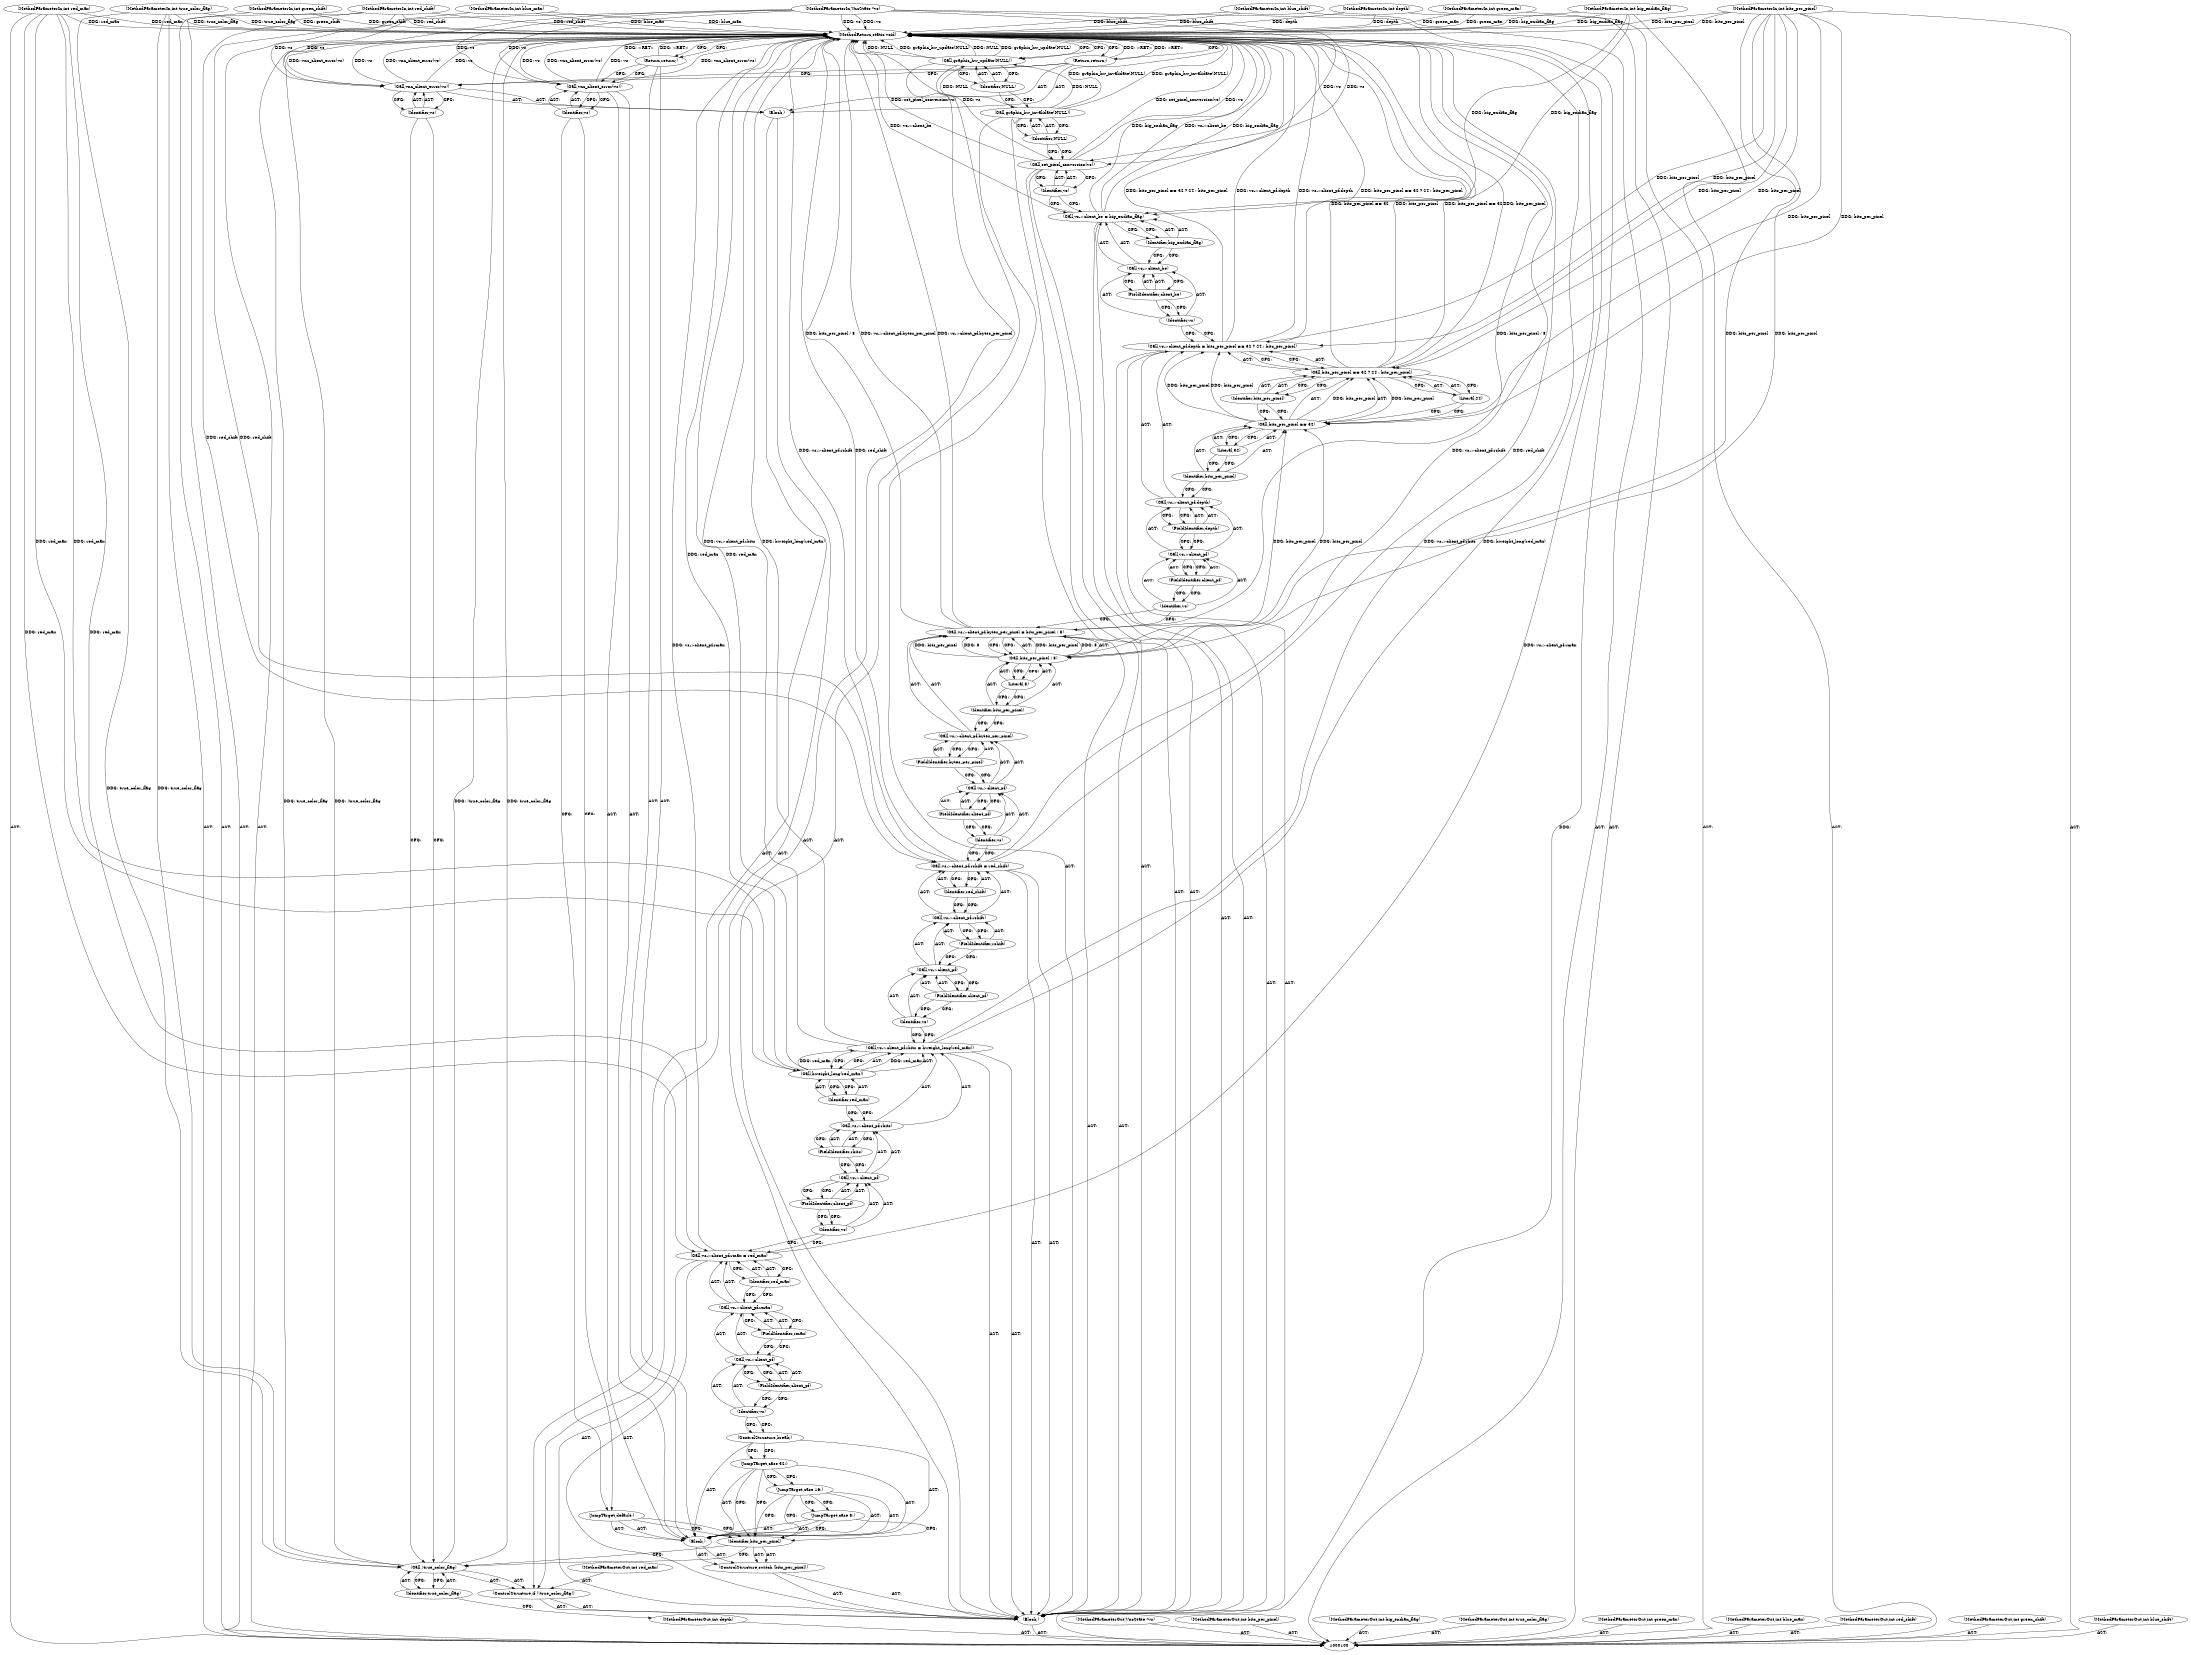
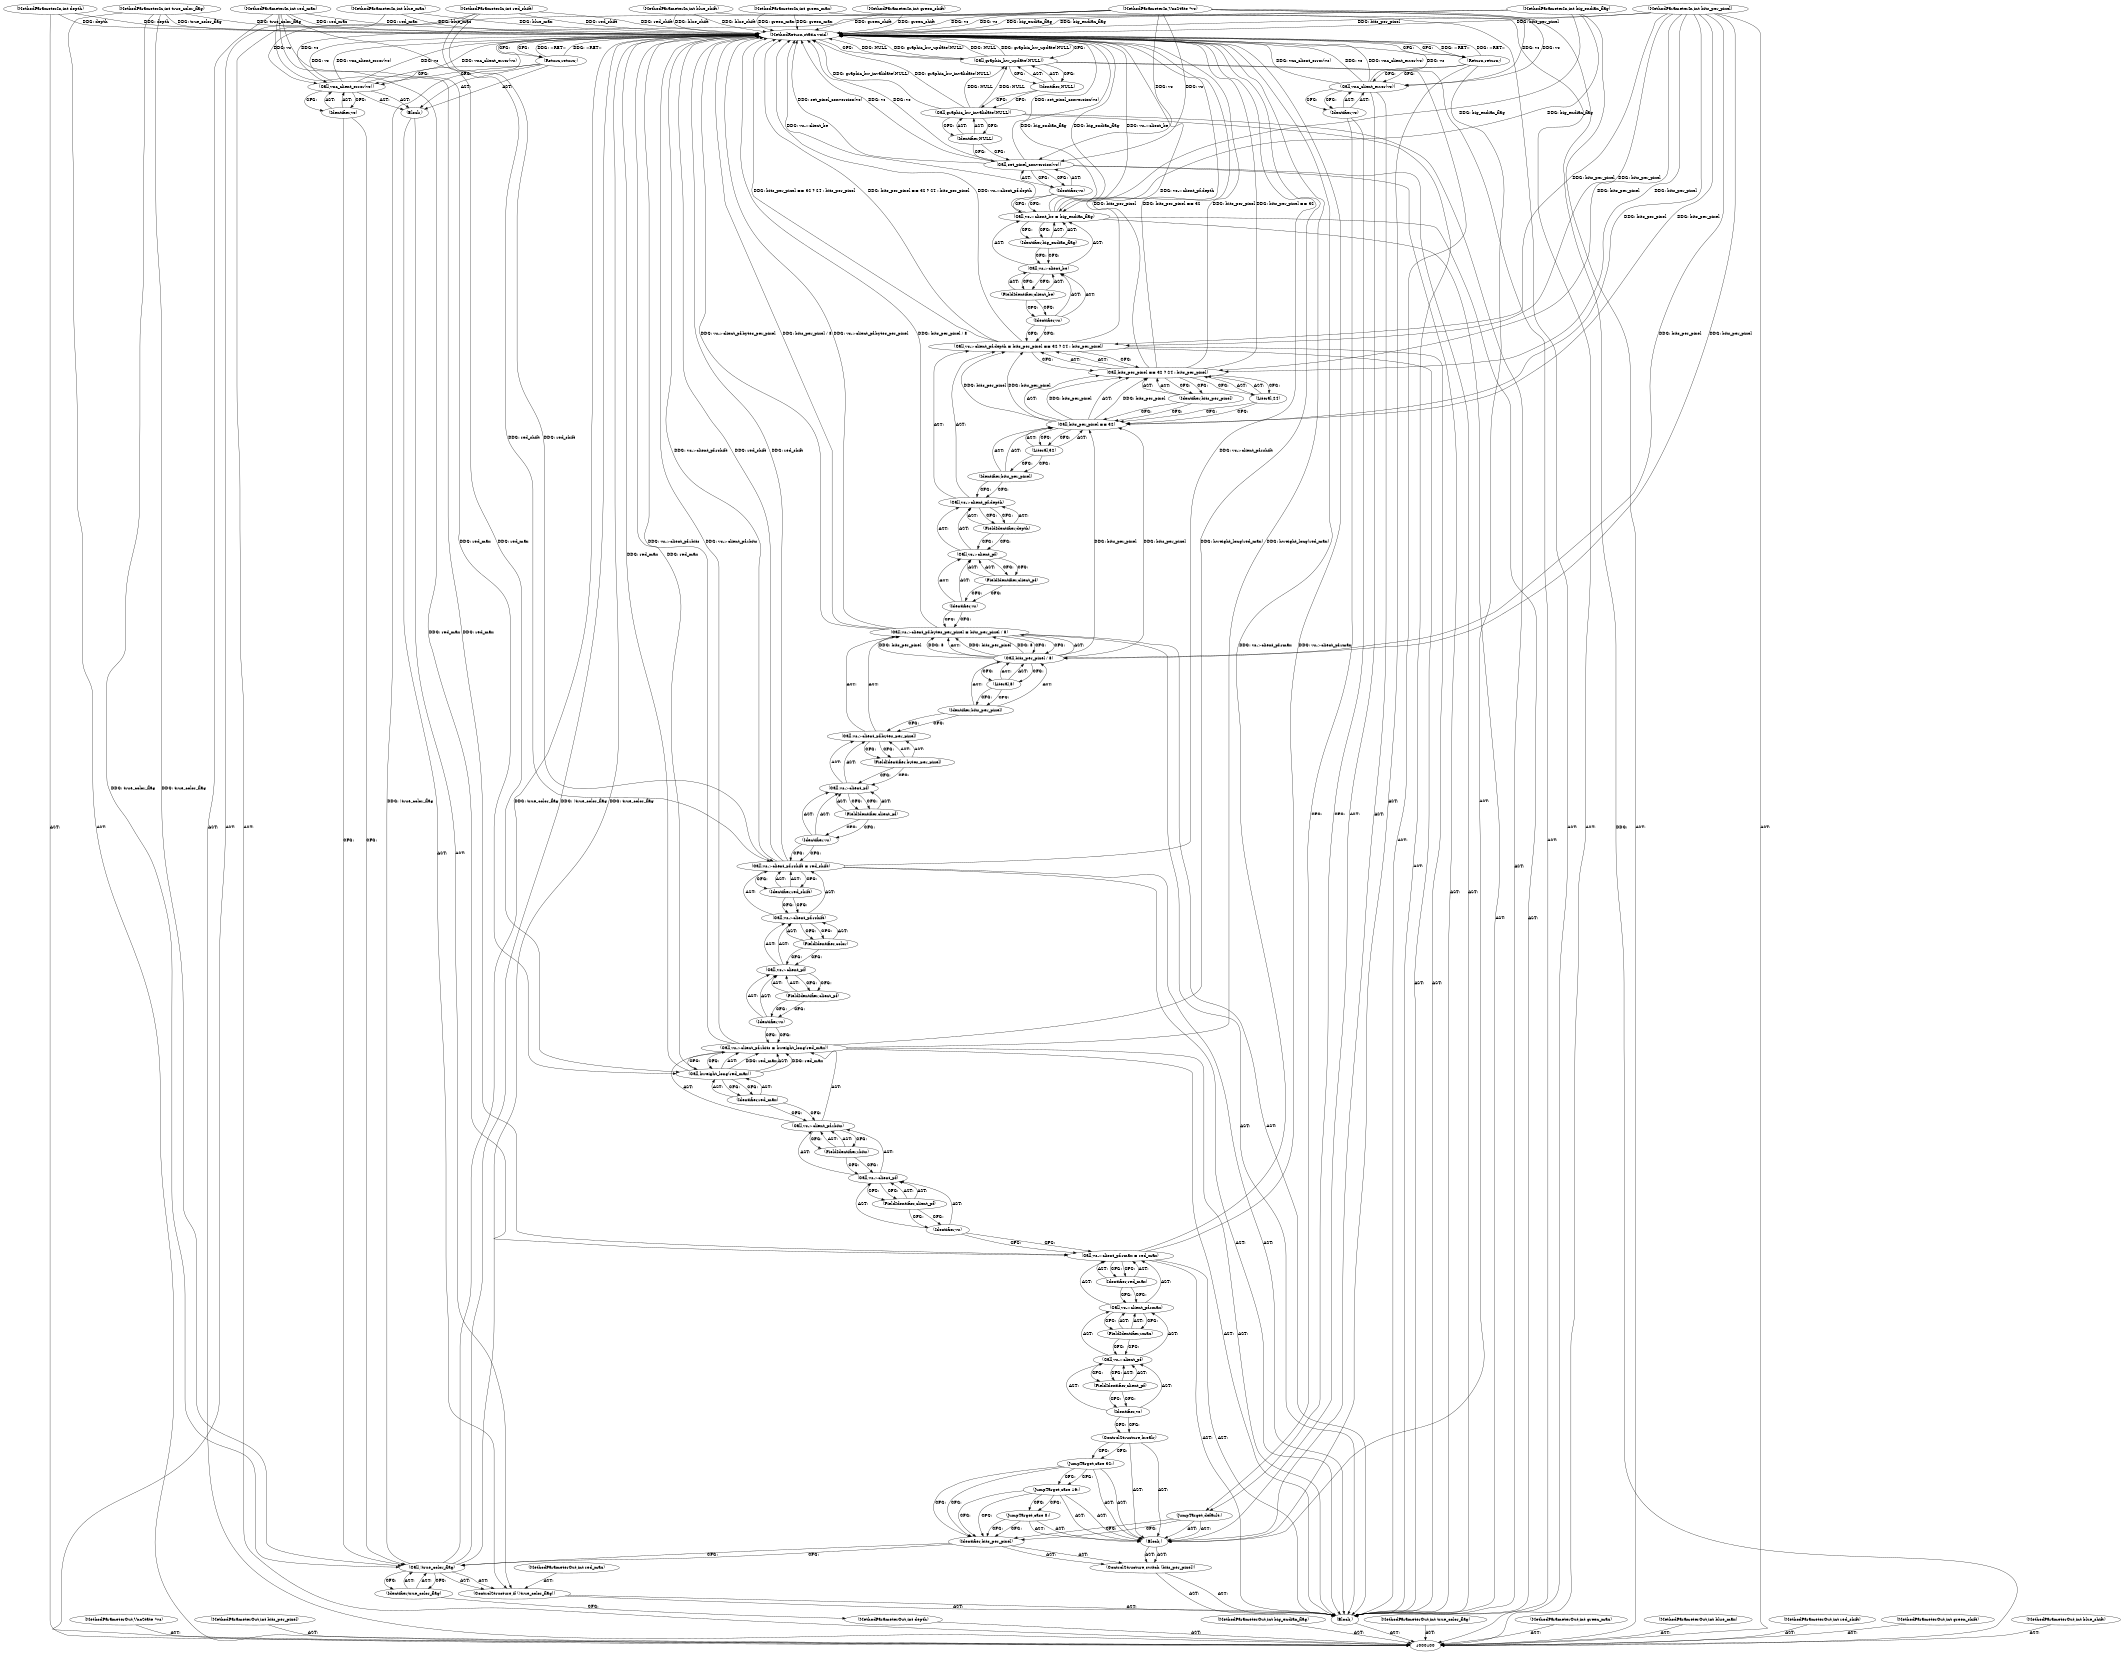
(982, 944) -> (826, 944)
(222, 1339) -> none
